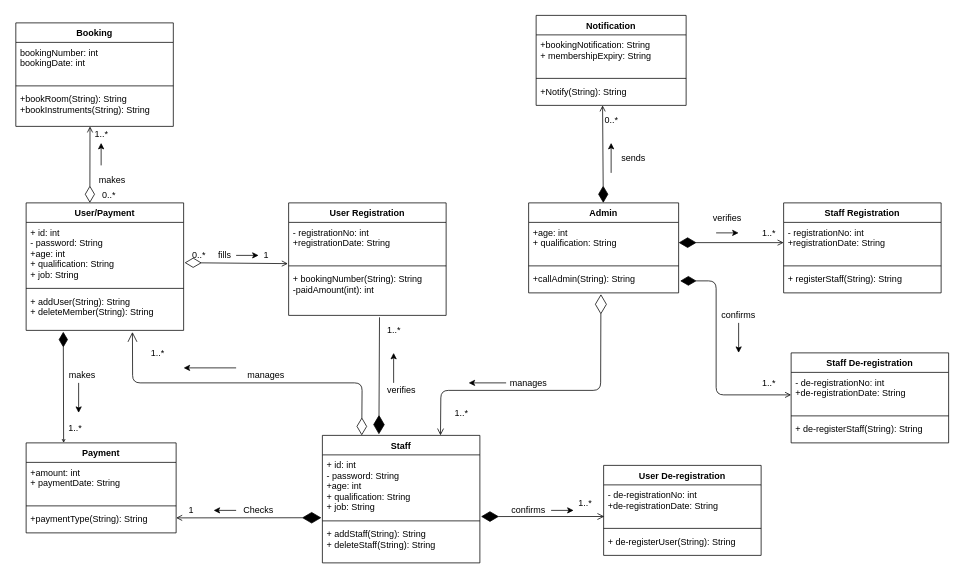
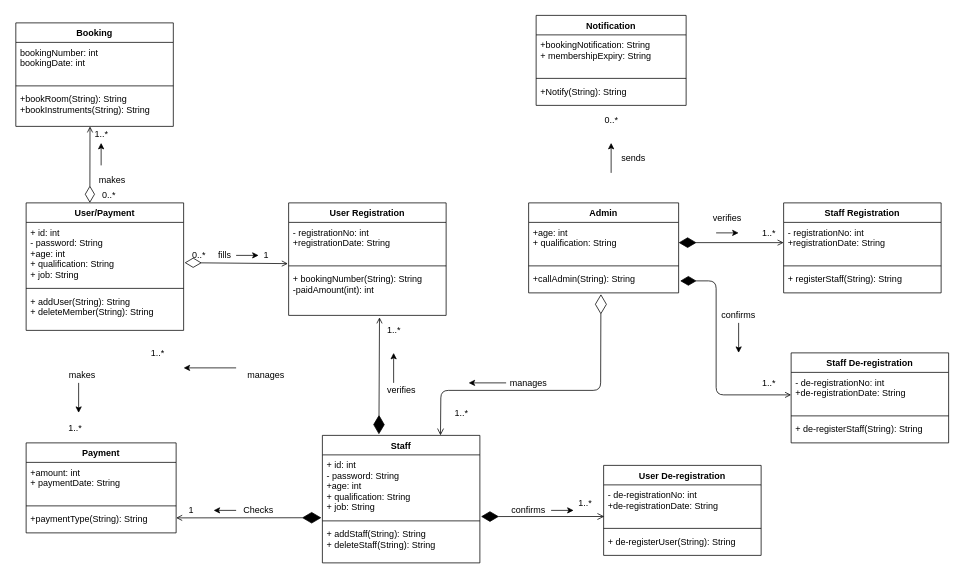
(602, 125) -> none
(379, 321) -> (379, 322)
(240, 383) -> none
(63, 394) -> none
